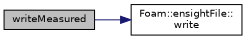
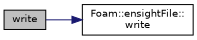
(49, 20) -> (25, 20)
